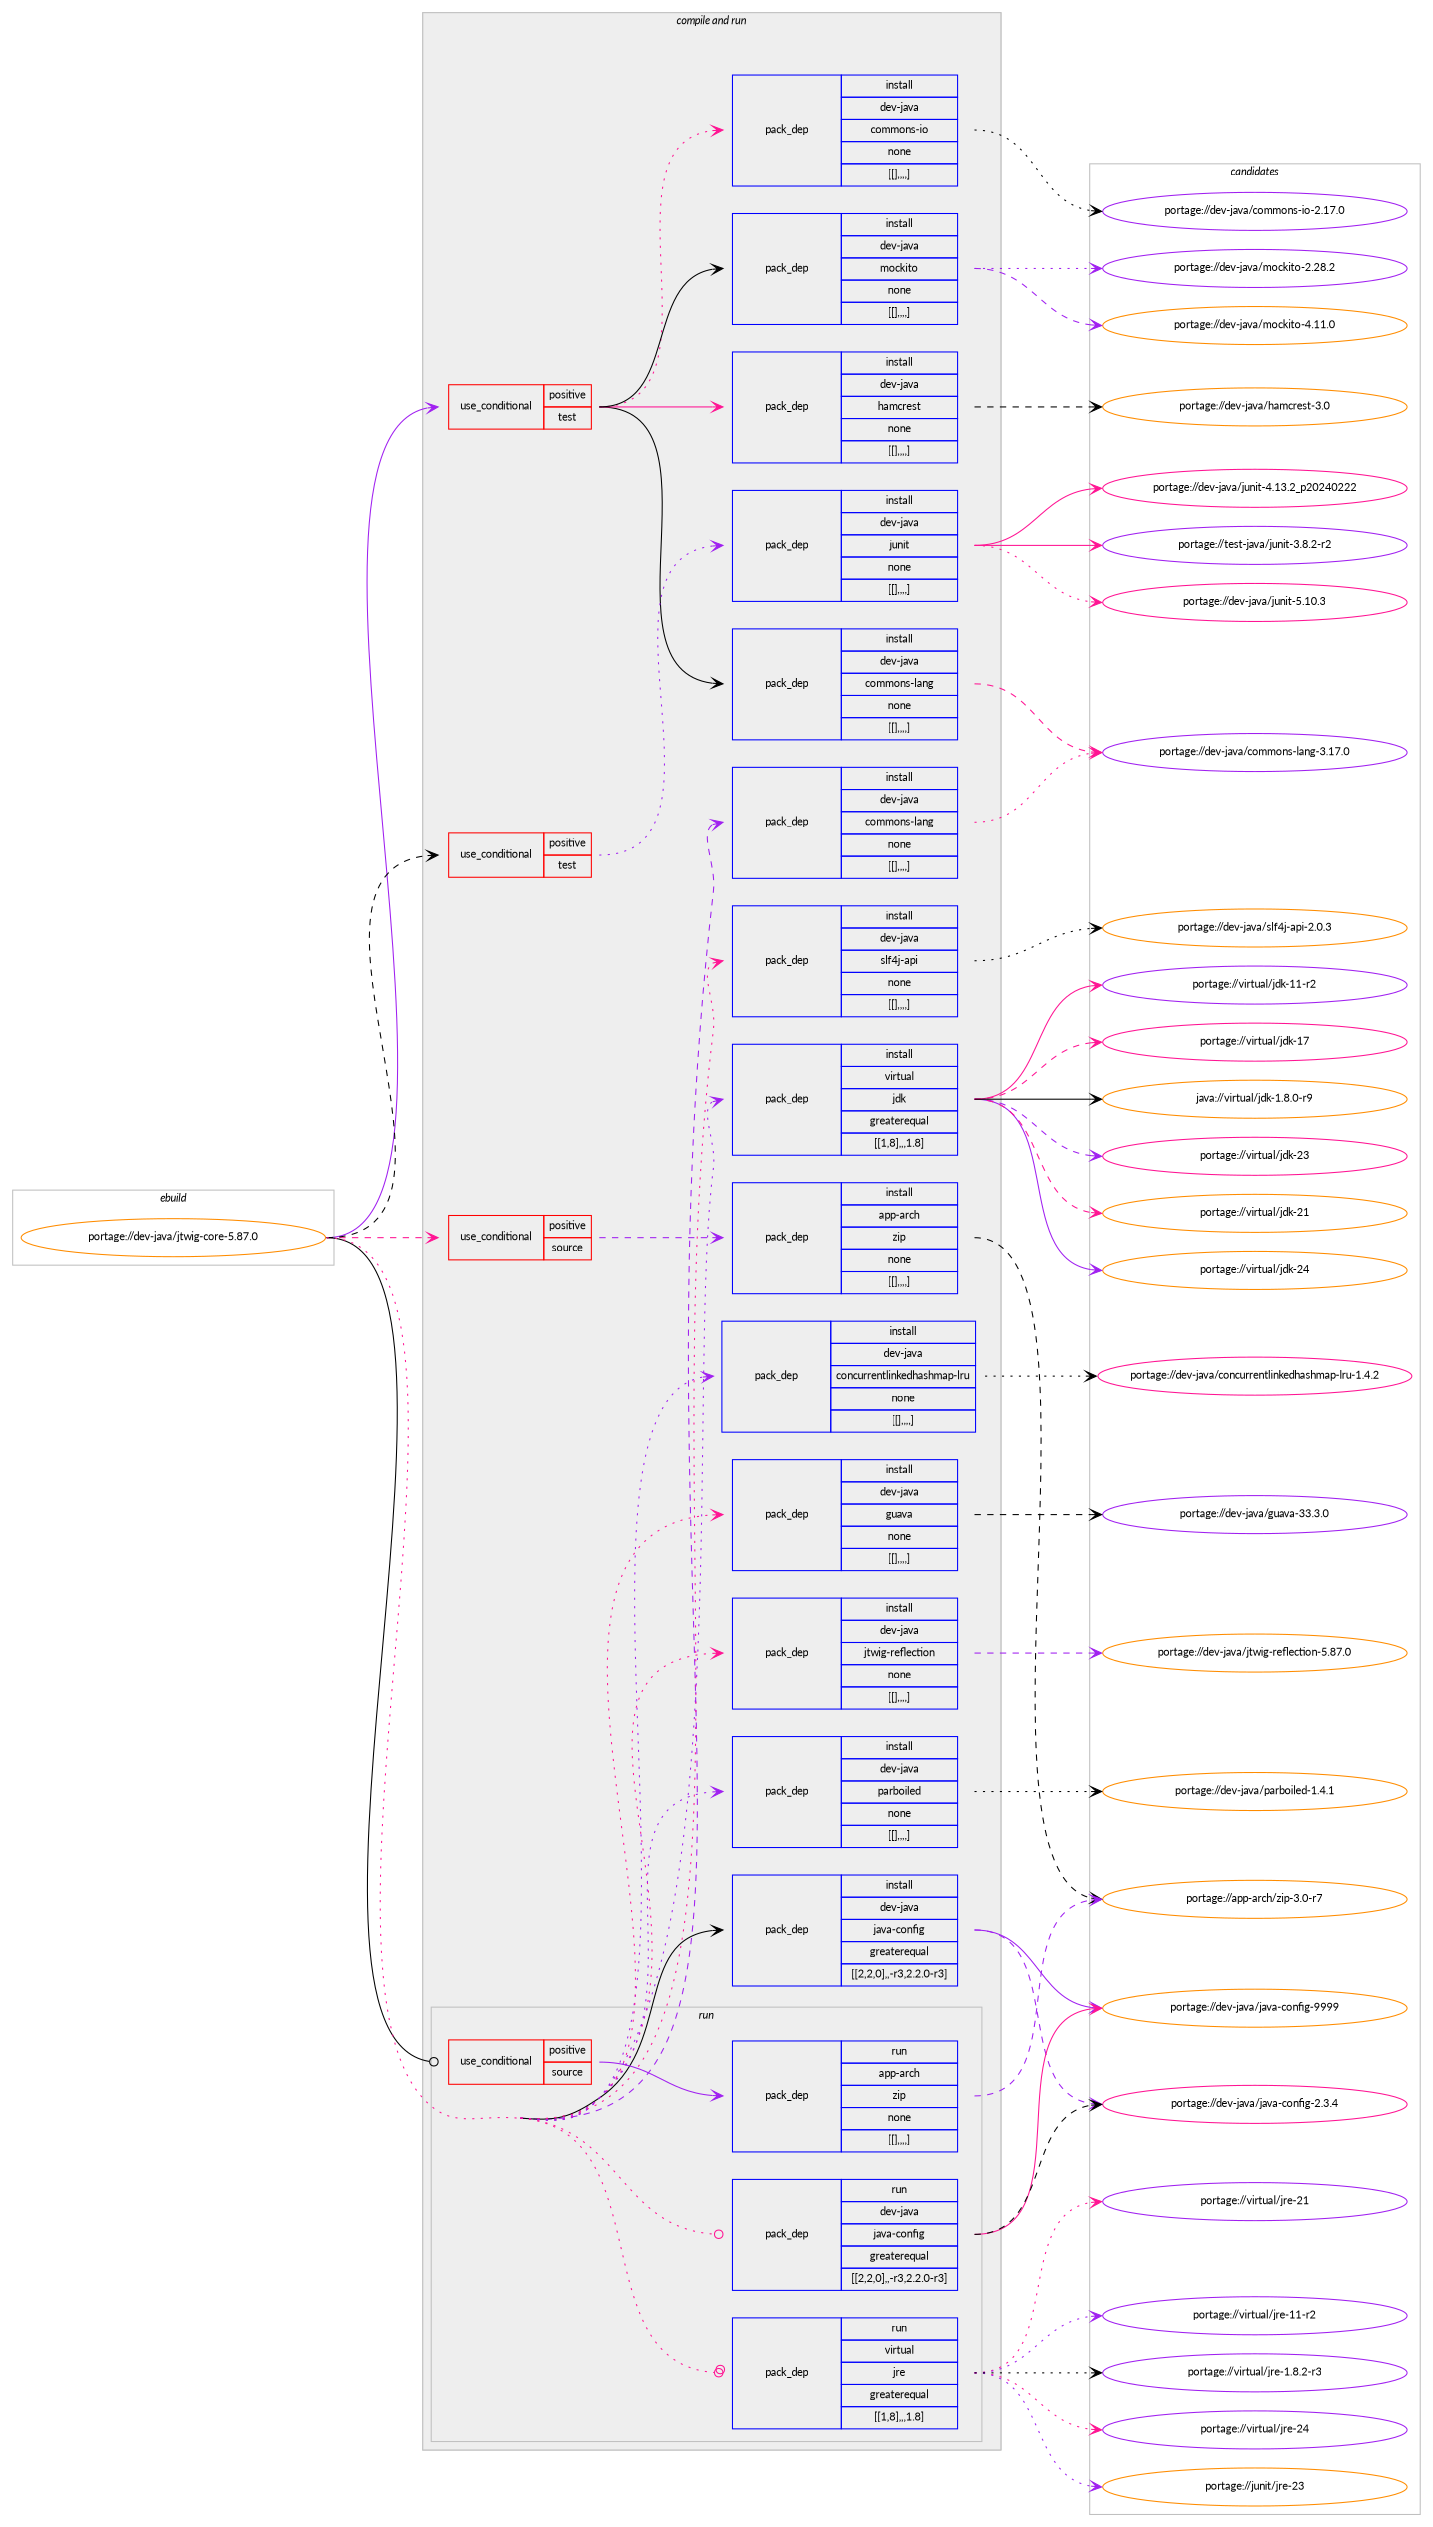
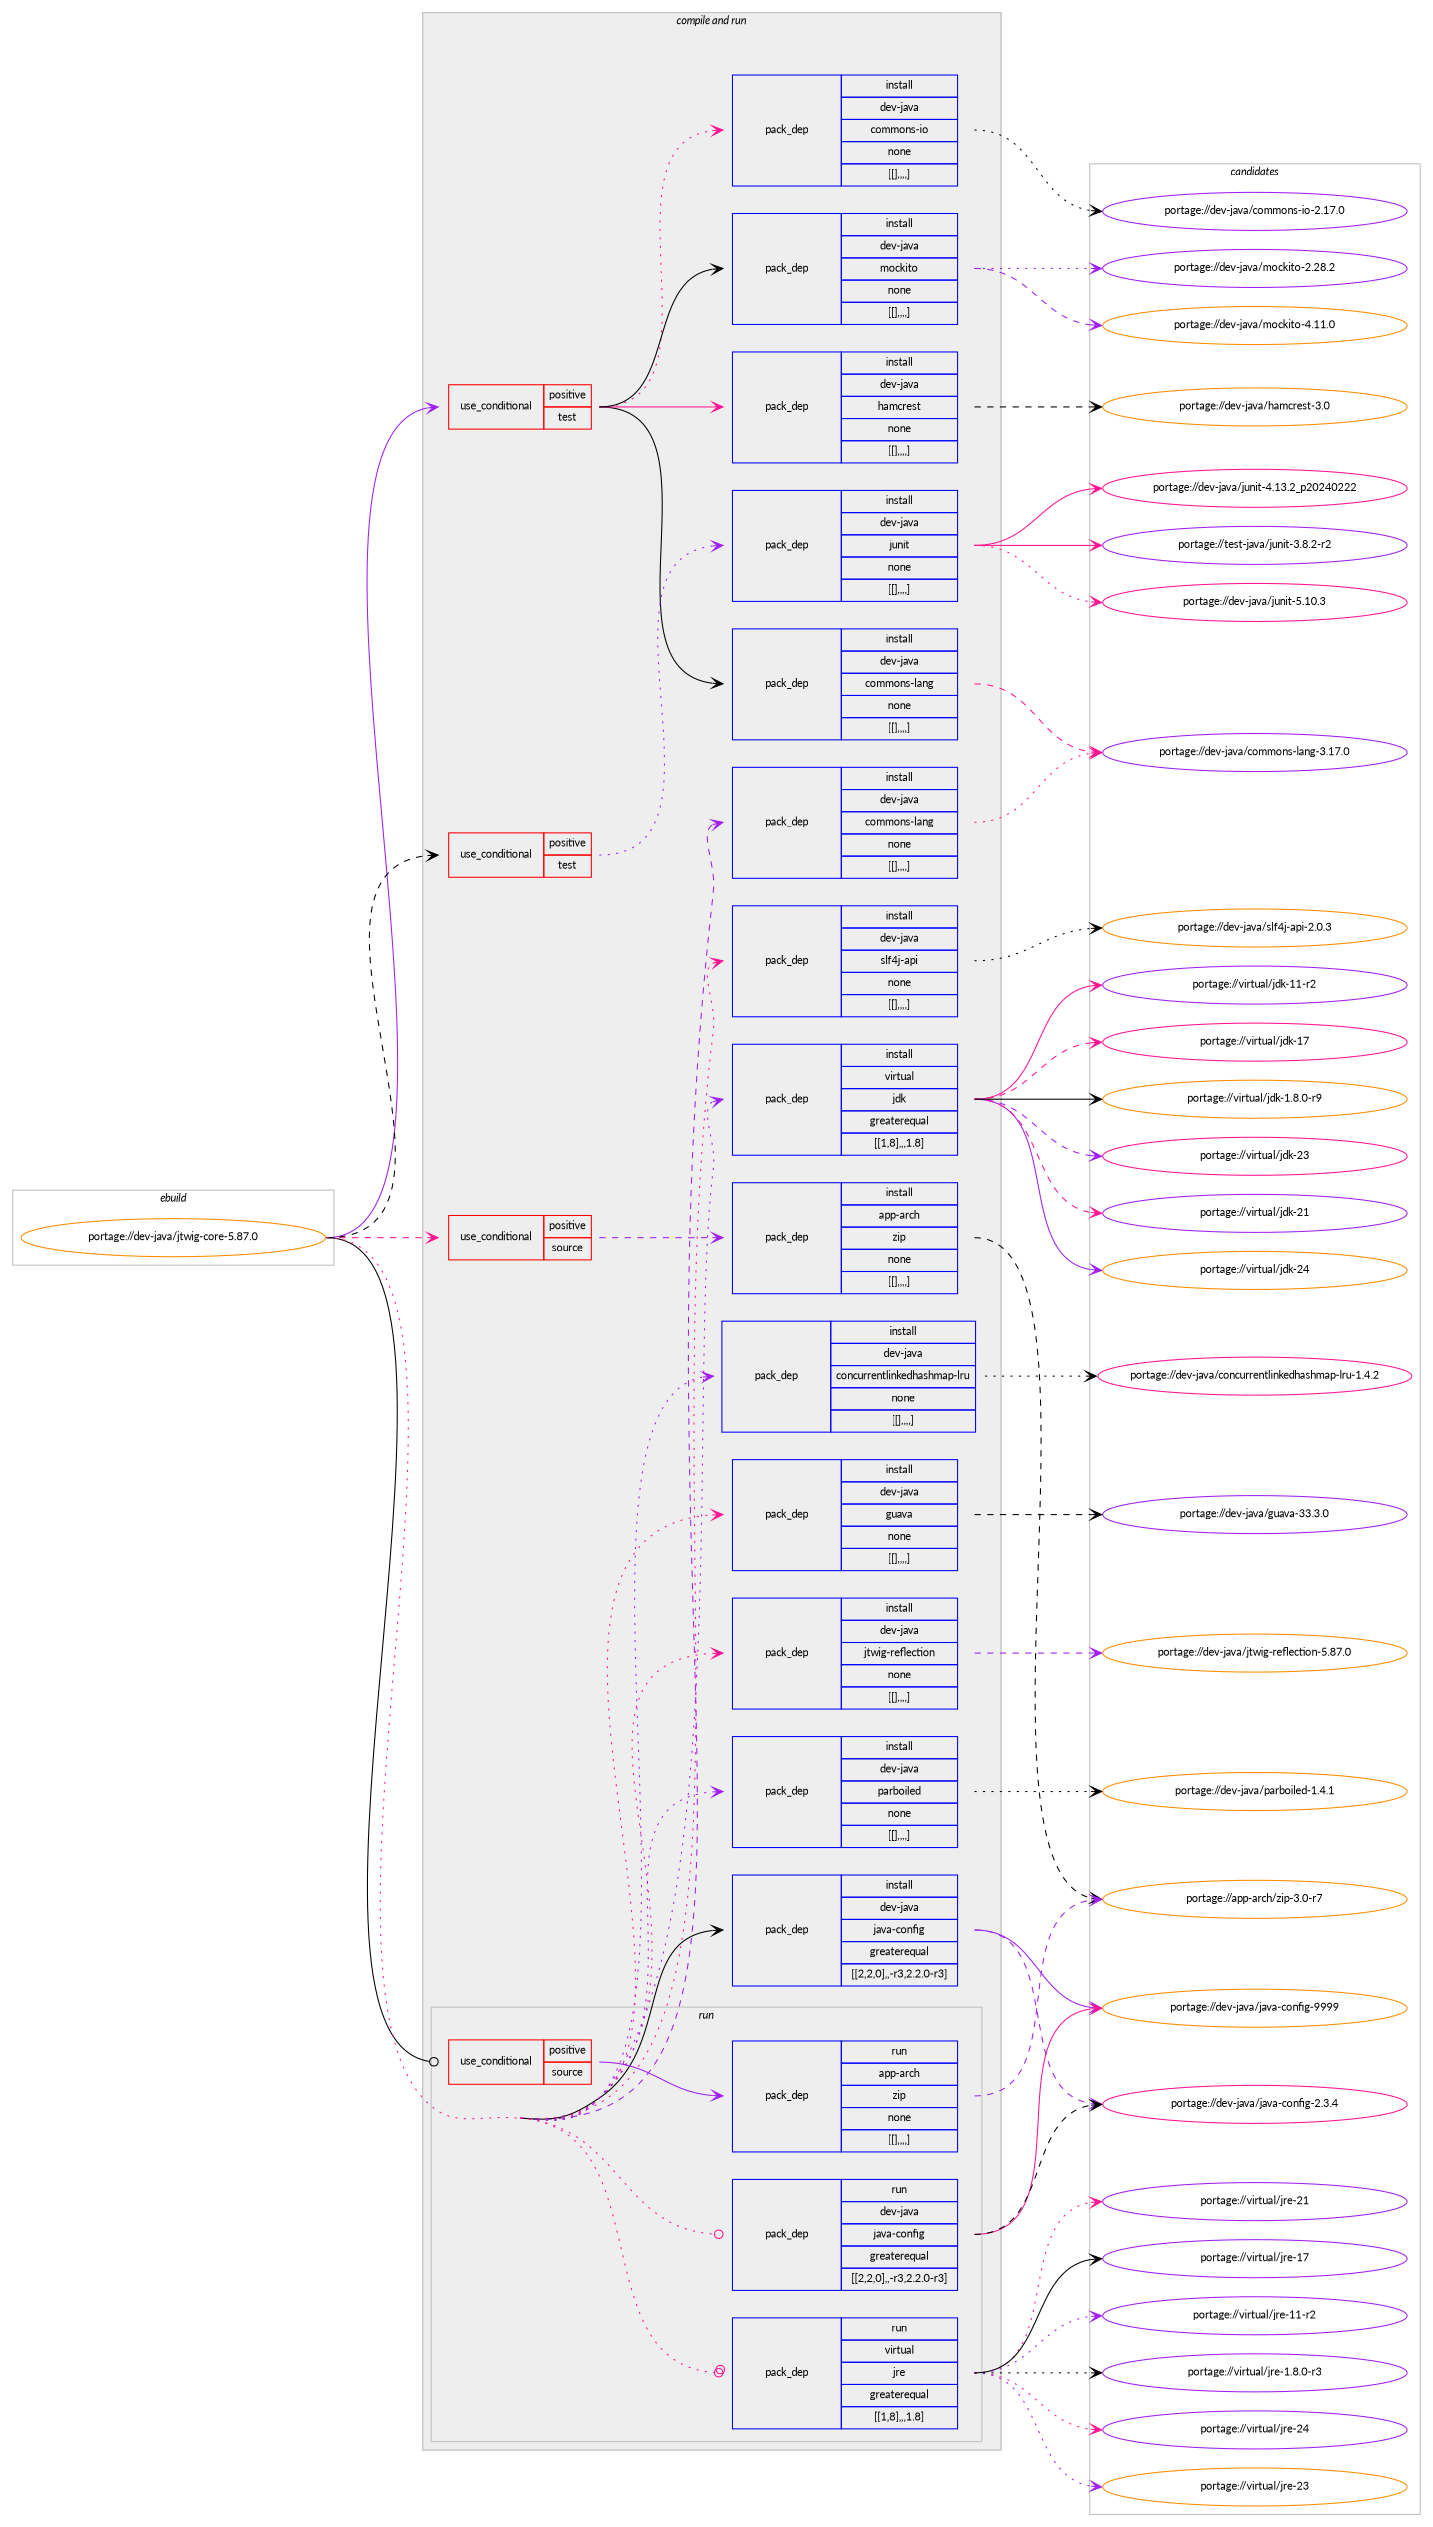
(1255, 1099) -> (1255, 1099)
(1255, 1213) -> (1255, 1213)
none -> (1255, 2259)
(1255, 2373) -> (1255, 2373)
(1255, 2487) -> (1255, 2487)
